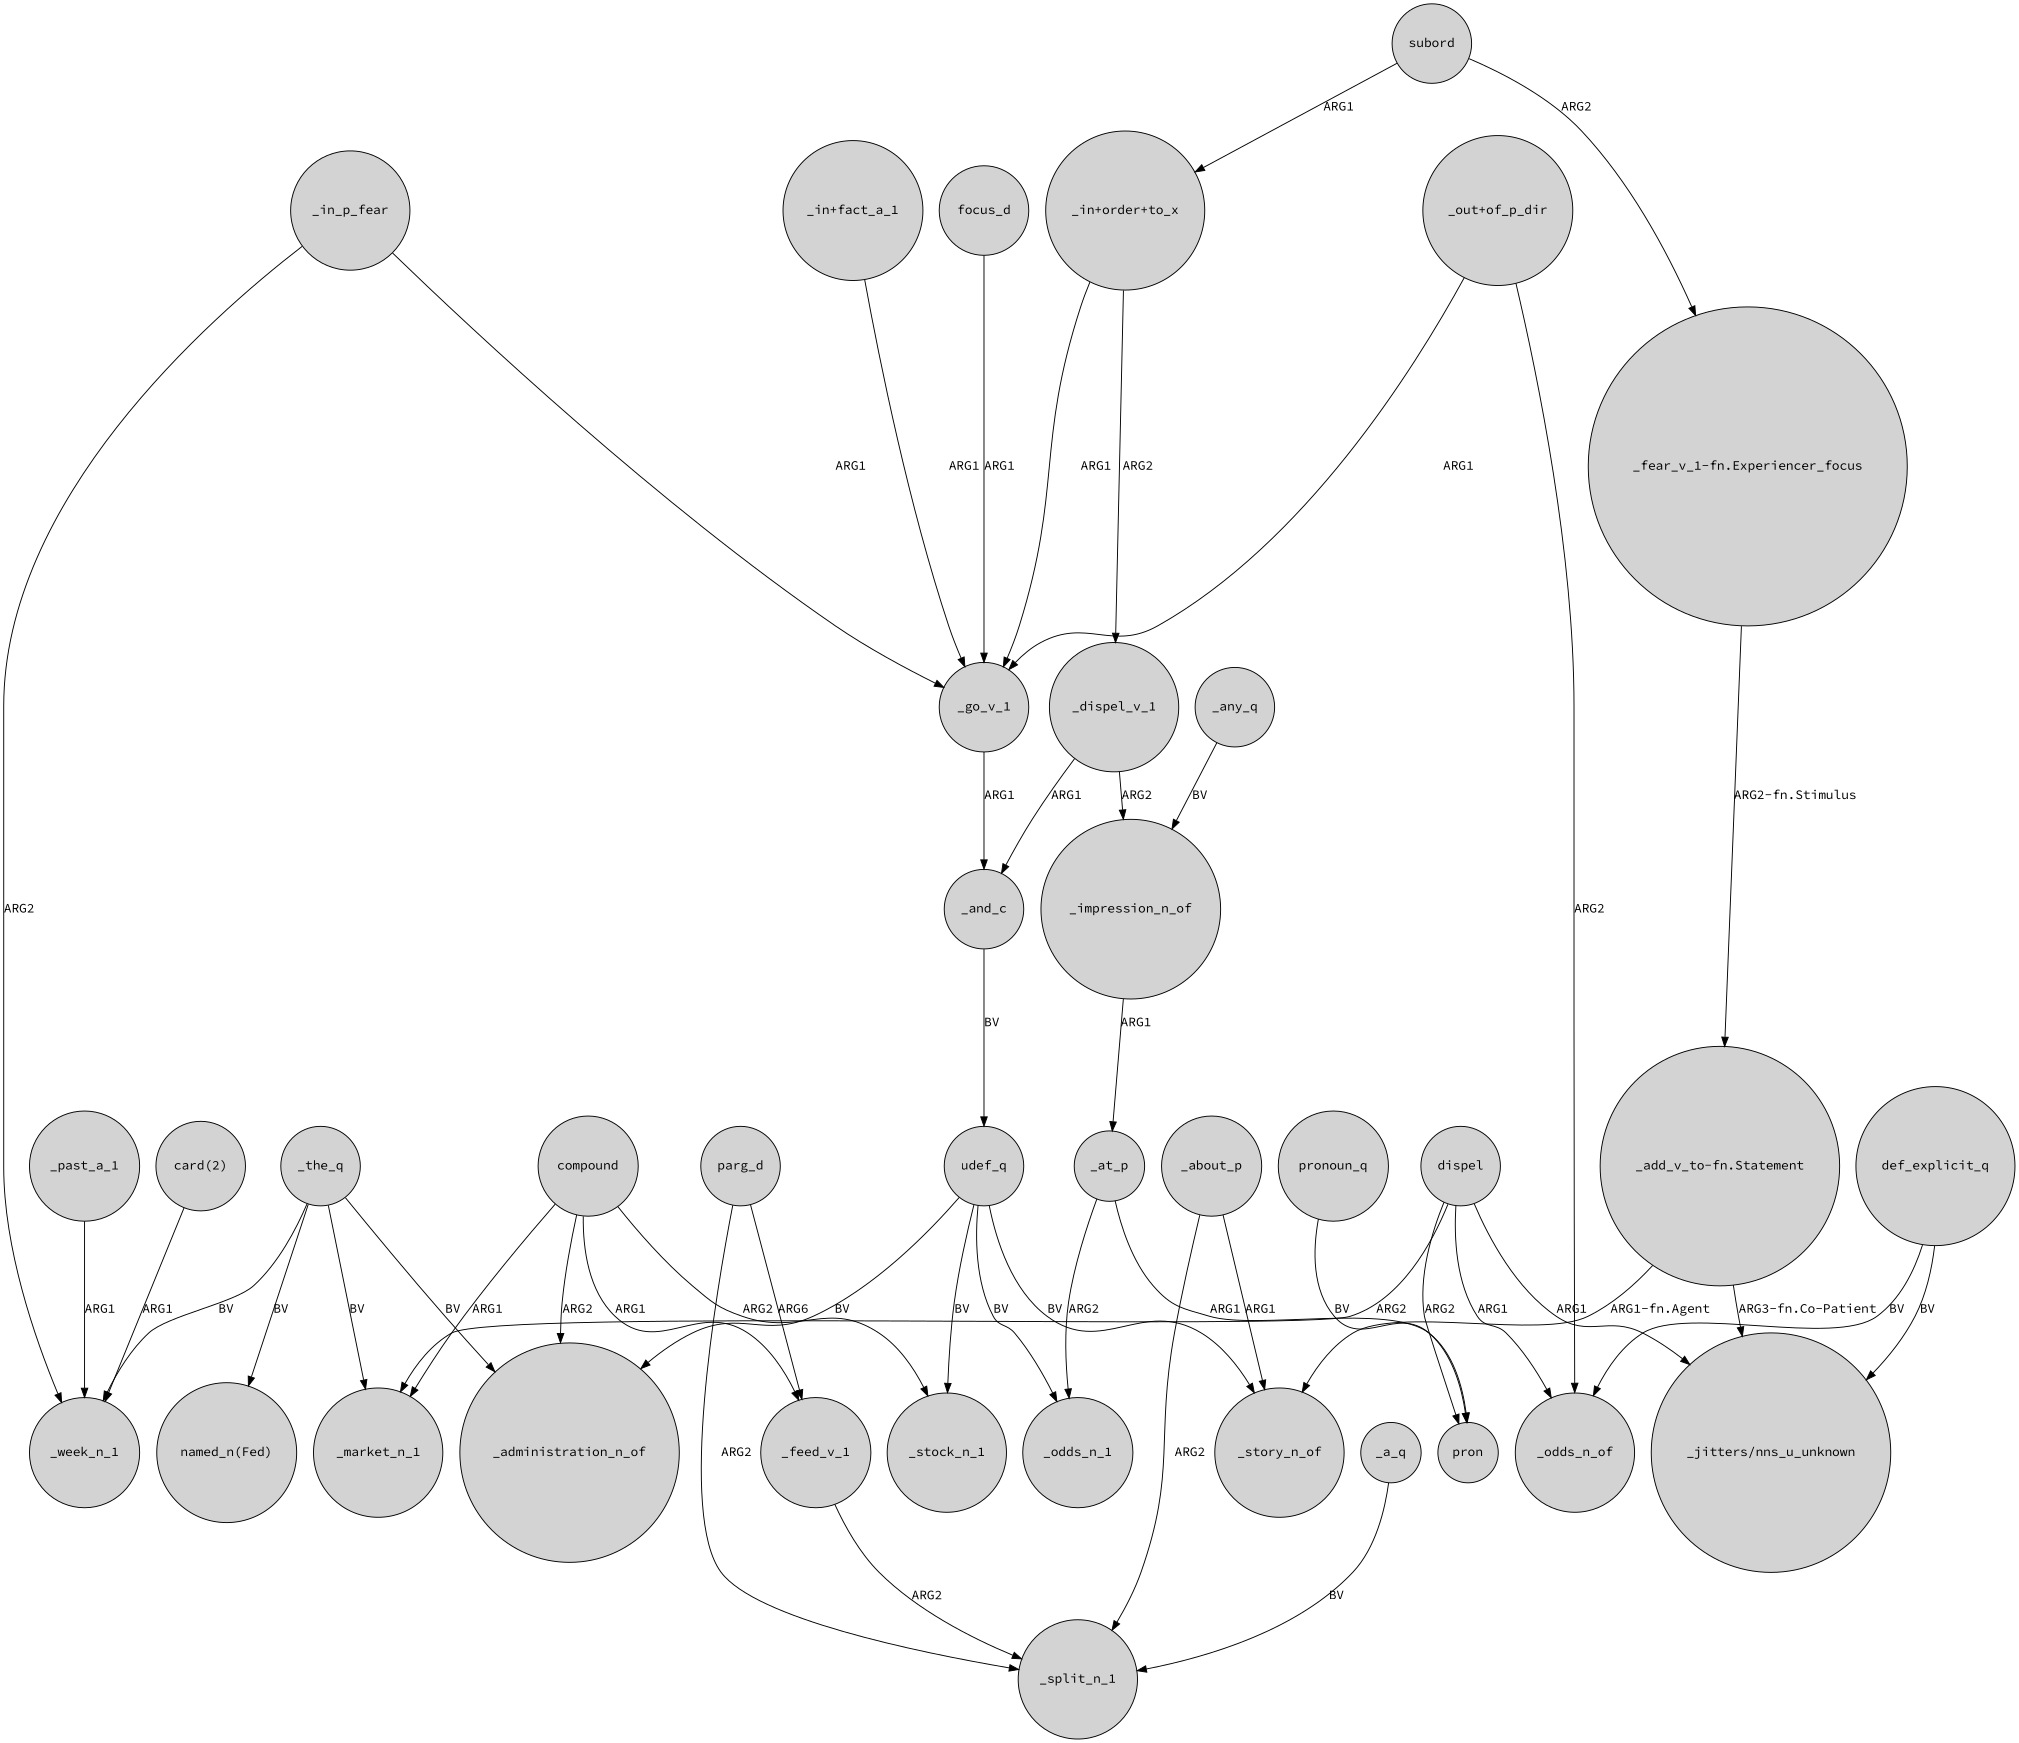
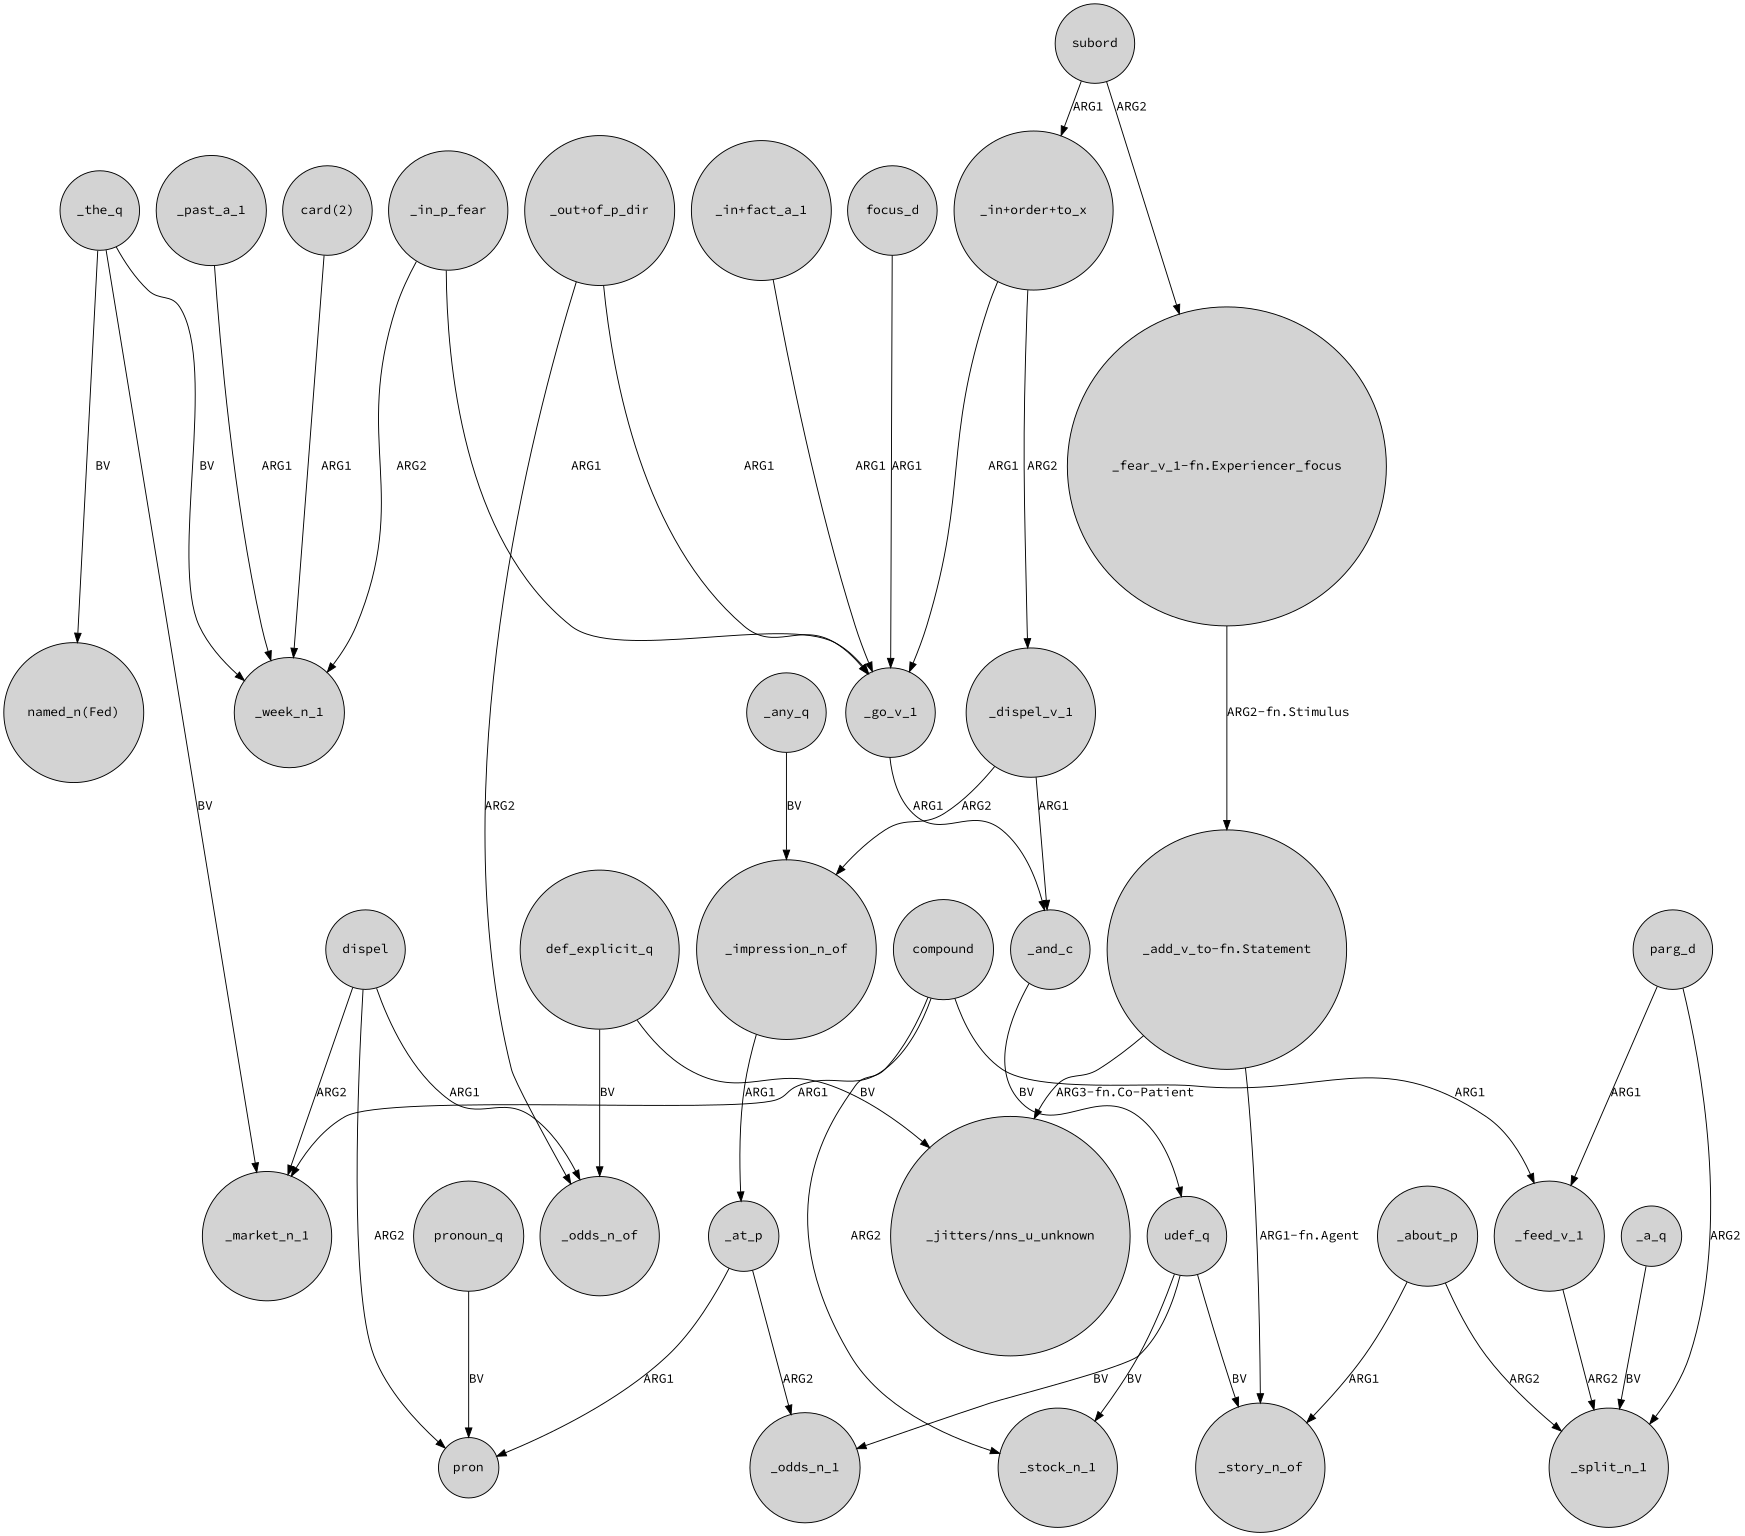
(794, 1309) -> (1626, 1093)
(1555, 1315) -> none
(570, 1453) -> none
